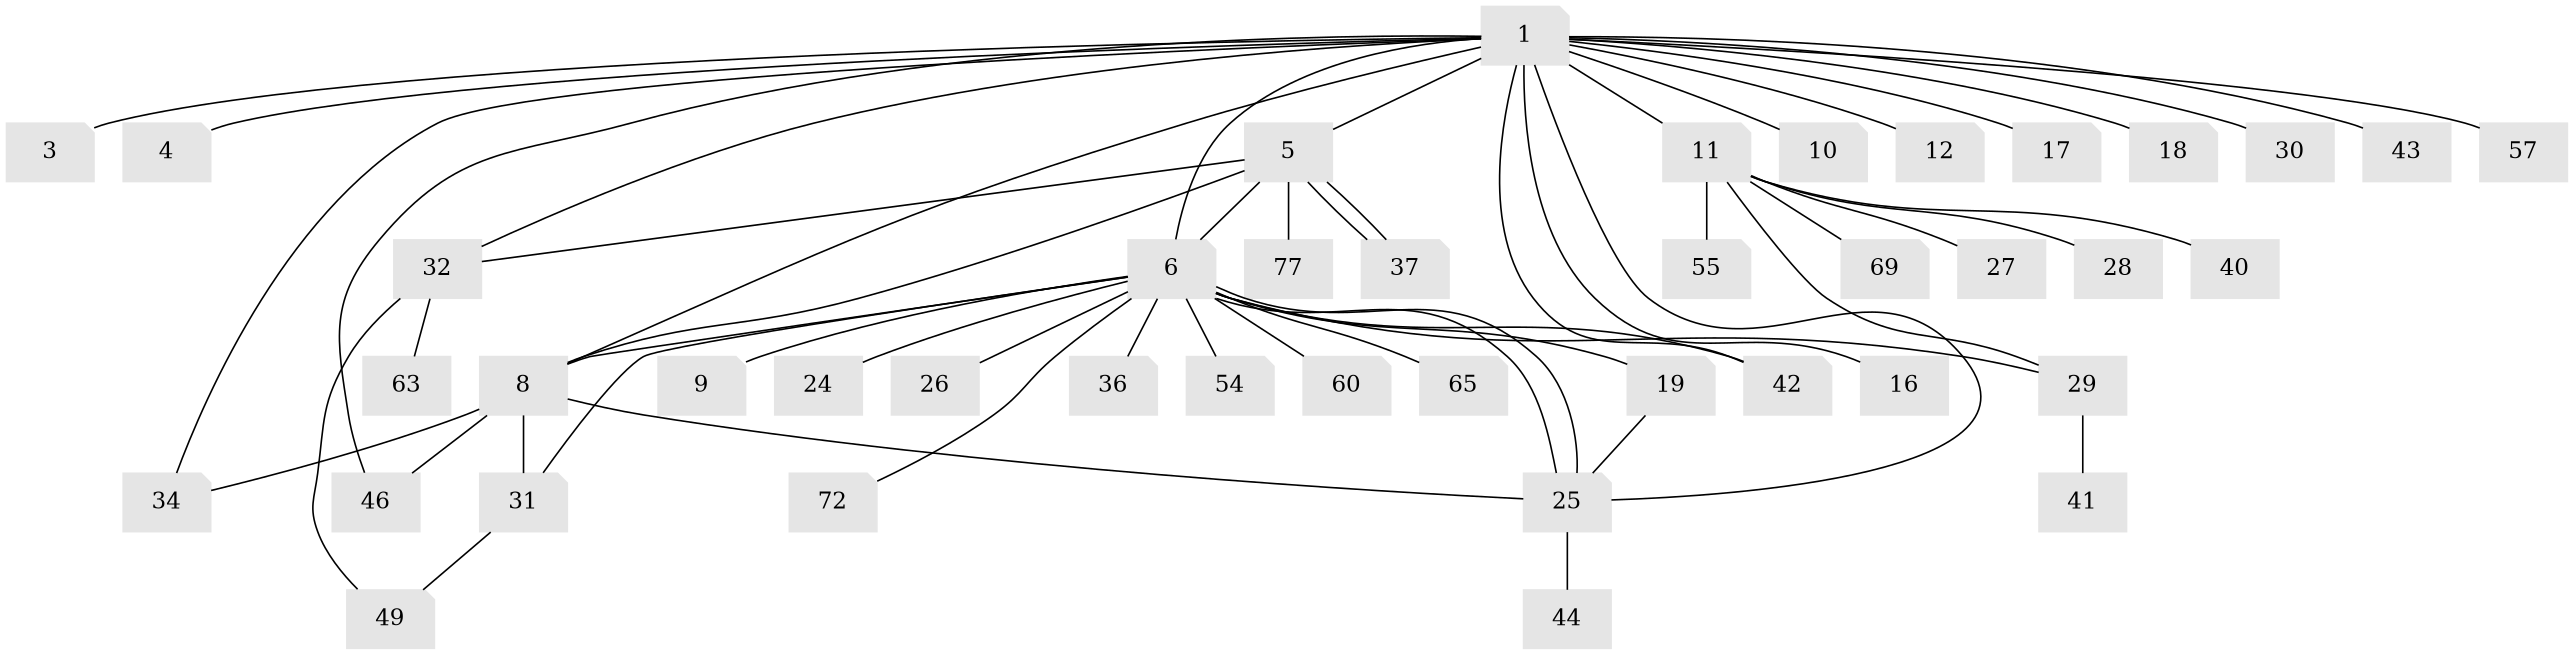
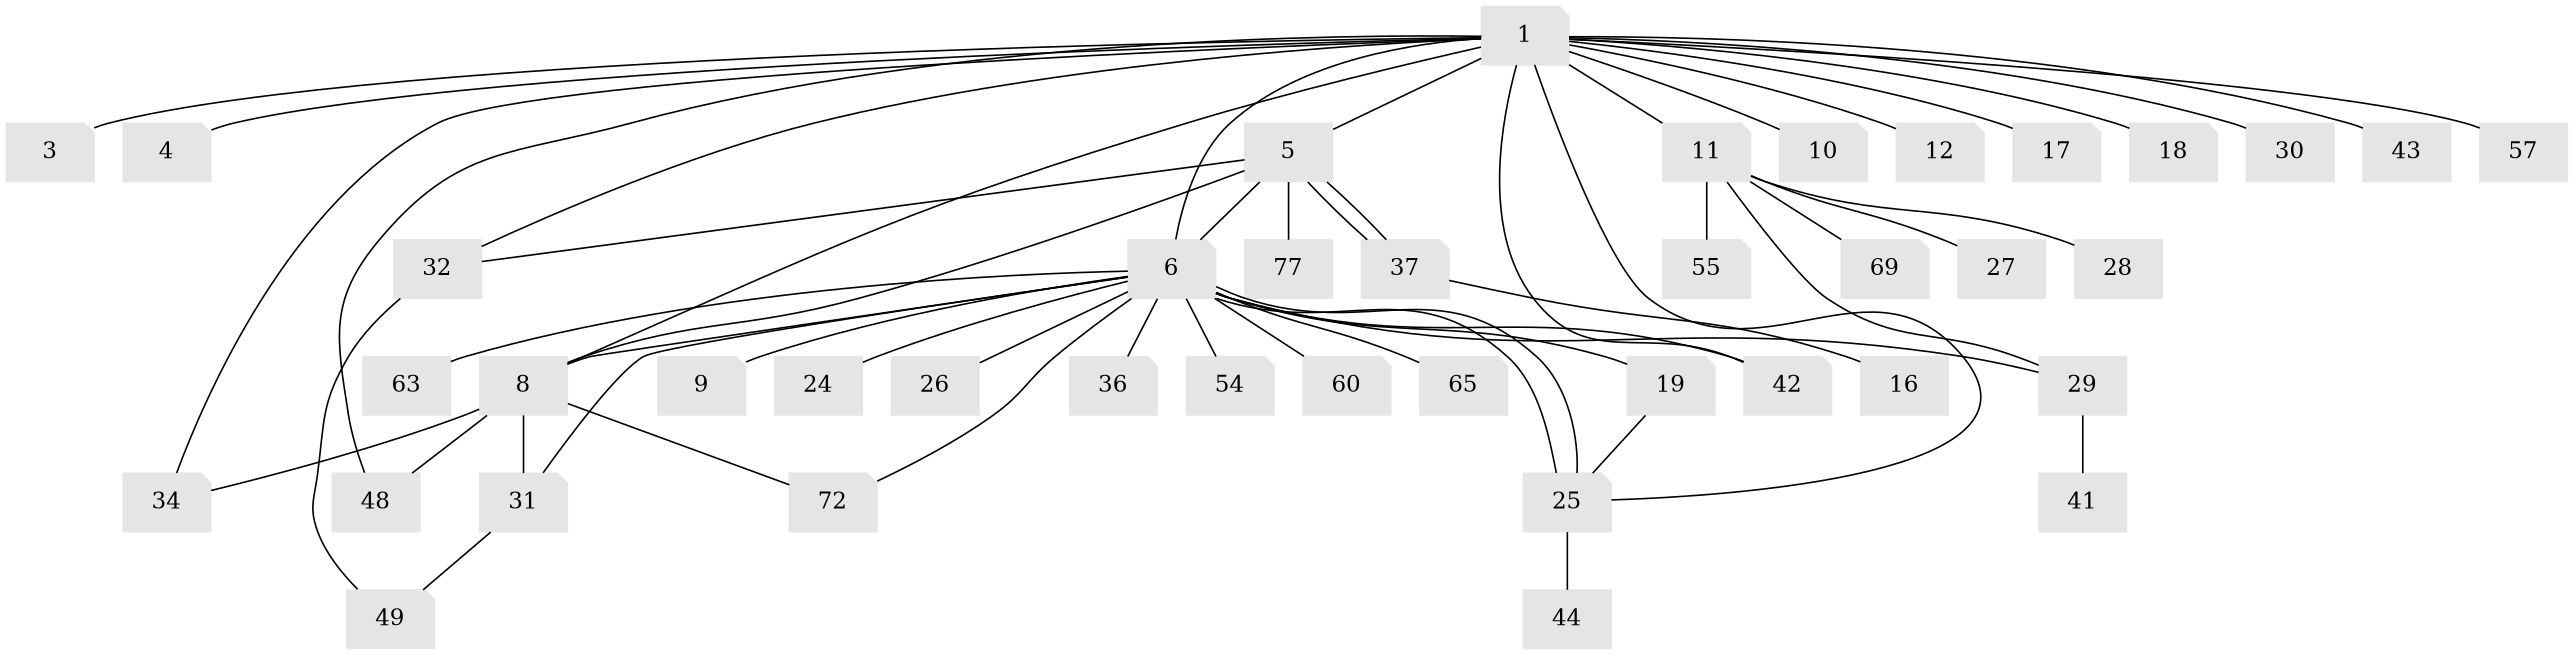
(2235, 269) -> none
(1607, 308) -> (1656, 317)
(422, 328) -> (786, 295)
(1044, 464) -> (679, 444)
(376, 502) -> (376, 502)
